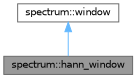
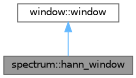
(68, 13) -> (68, 13)
